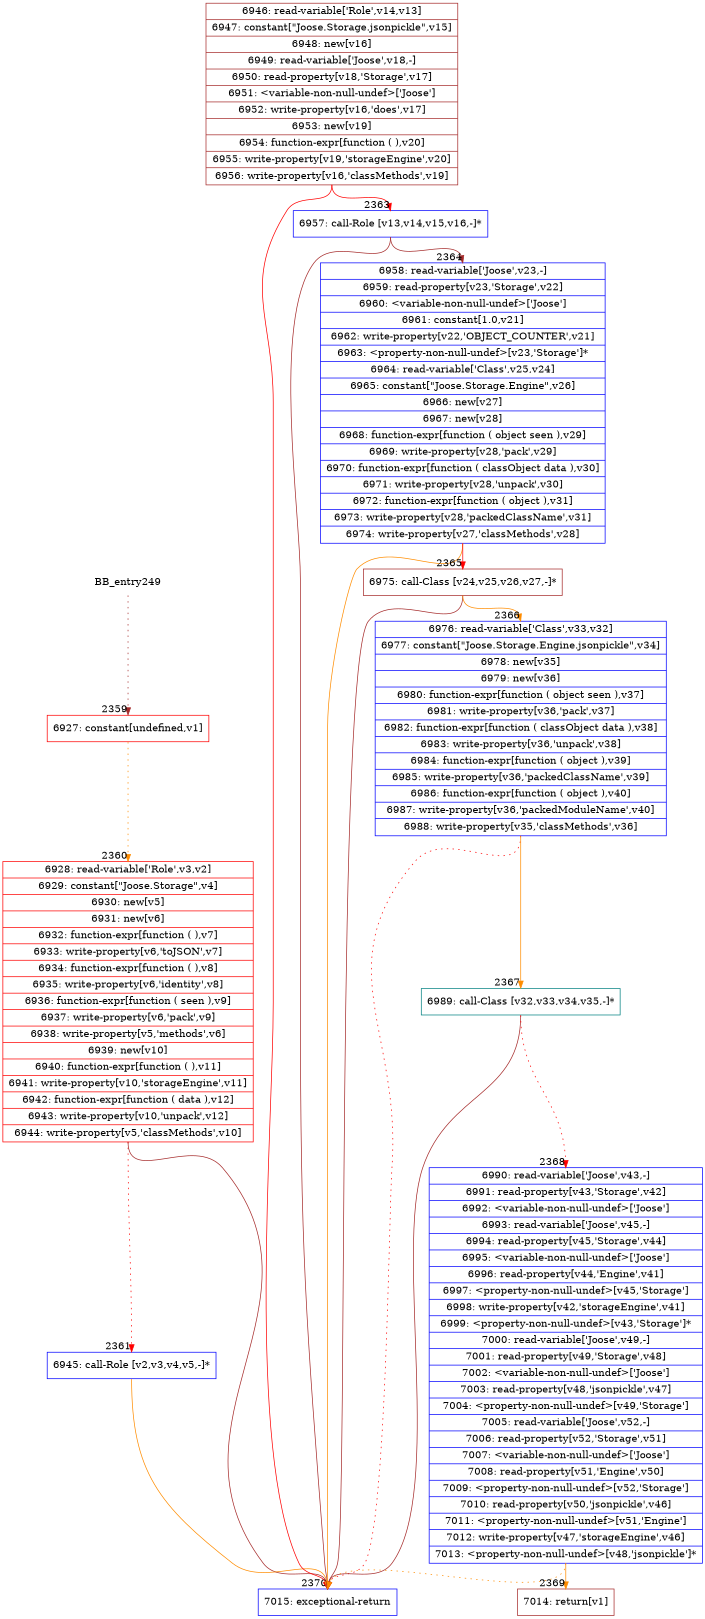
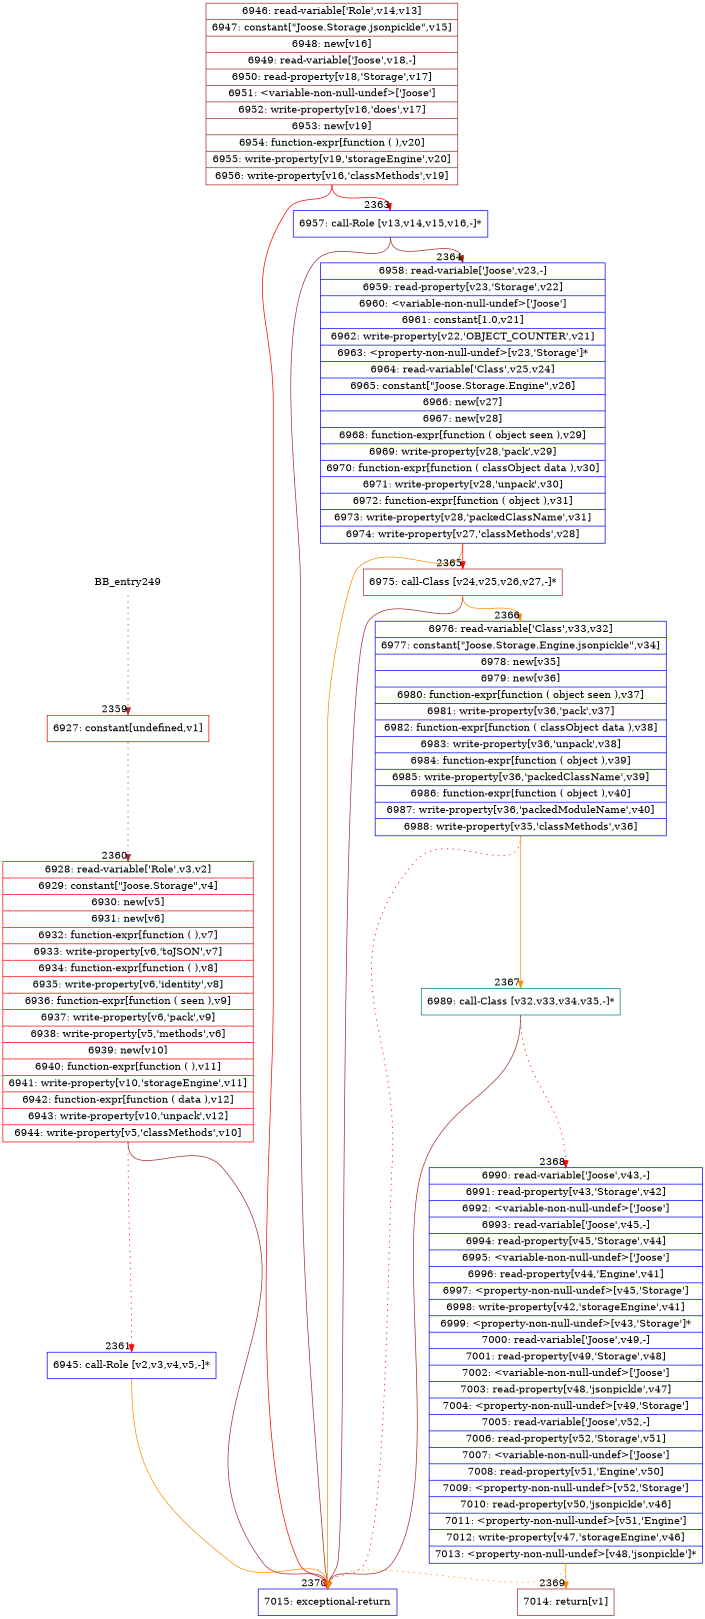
(128, 798) -> (128, 798)
